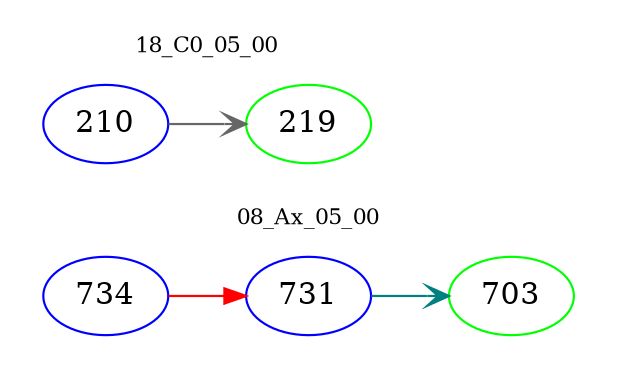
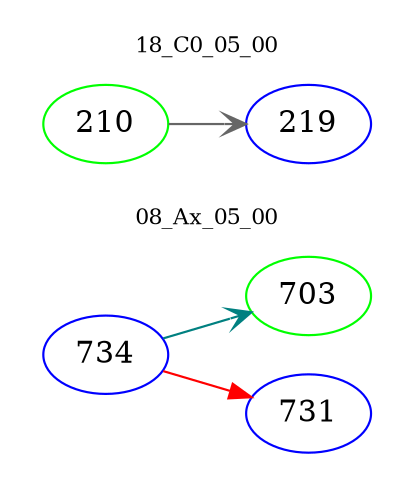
(106, 124) -> (106, 124)
(309, 124) -> (309, 124)
(399, 296) -> (197, 329)
